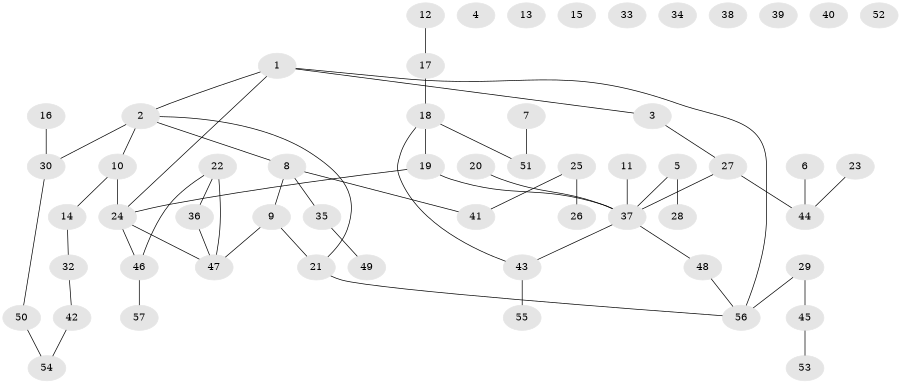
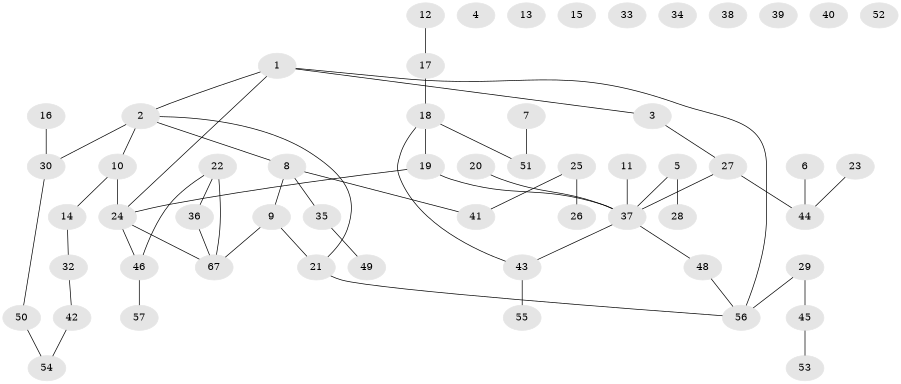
(214, 267) -> (214, 267)
